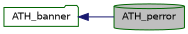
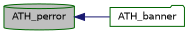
(101, 17) -> (97, 17)
